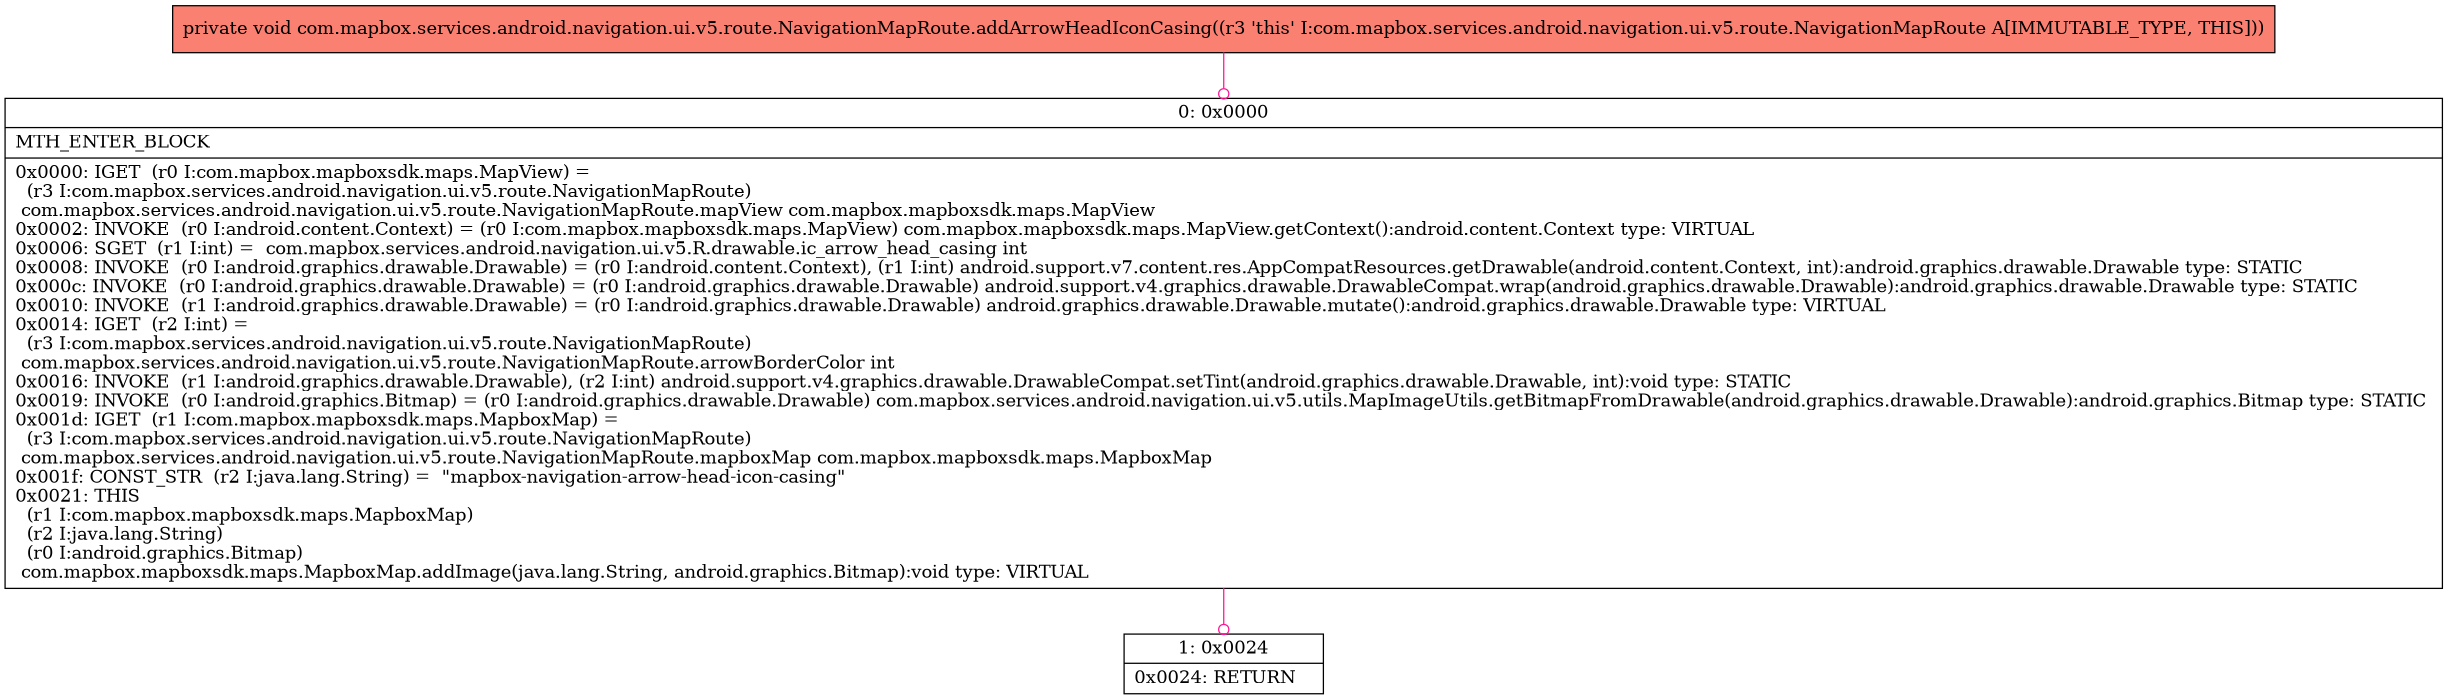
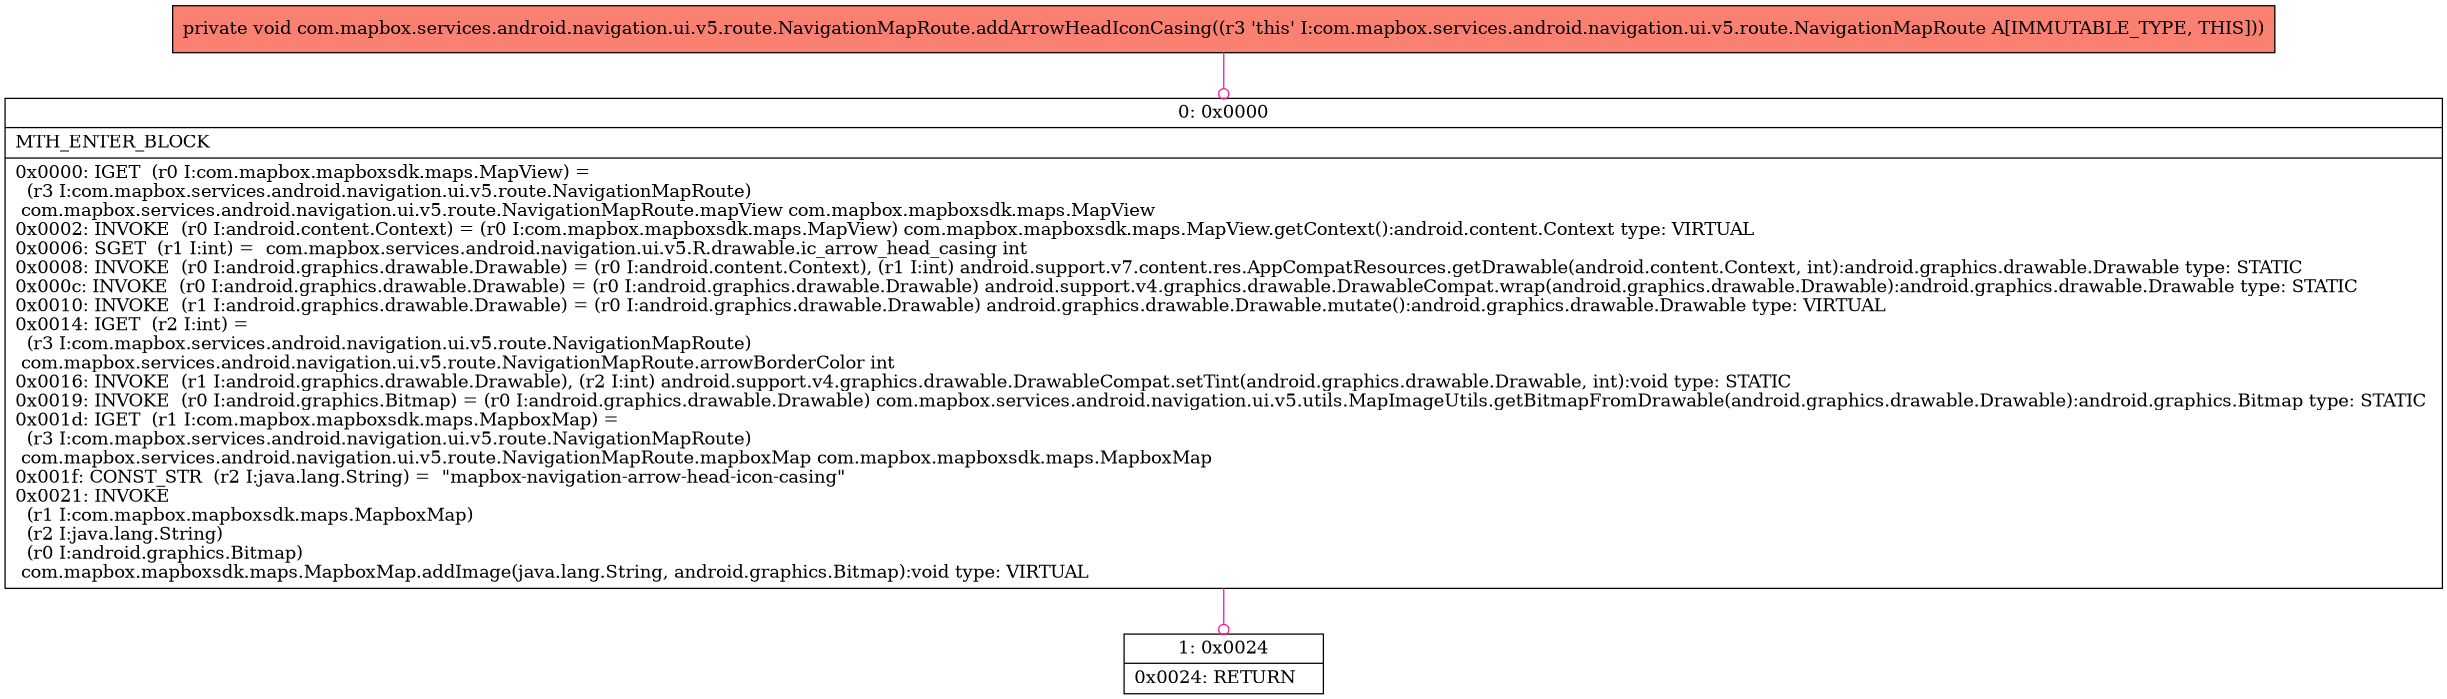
(84, 496) -> (98, 496)
